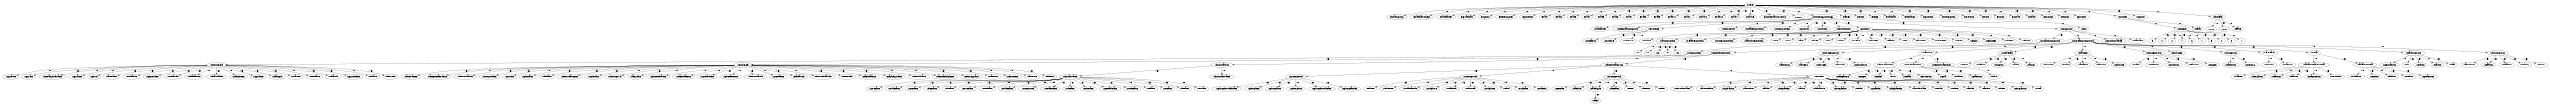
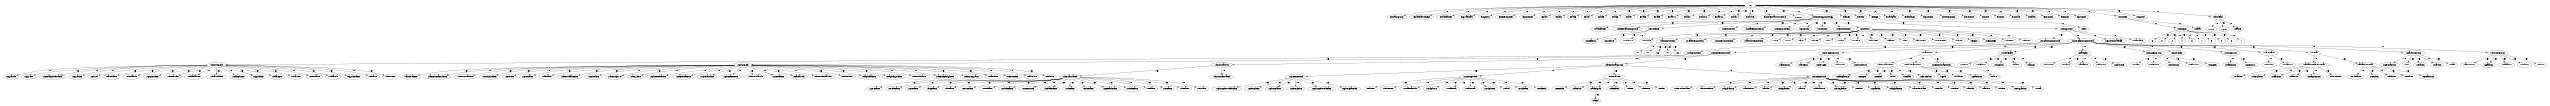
(1750, 5) -> (1750, 5)
(1614, 77) -> (1614, 77)
(1819, 77) -> (1819, 77)
